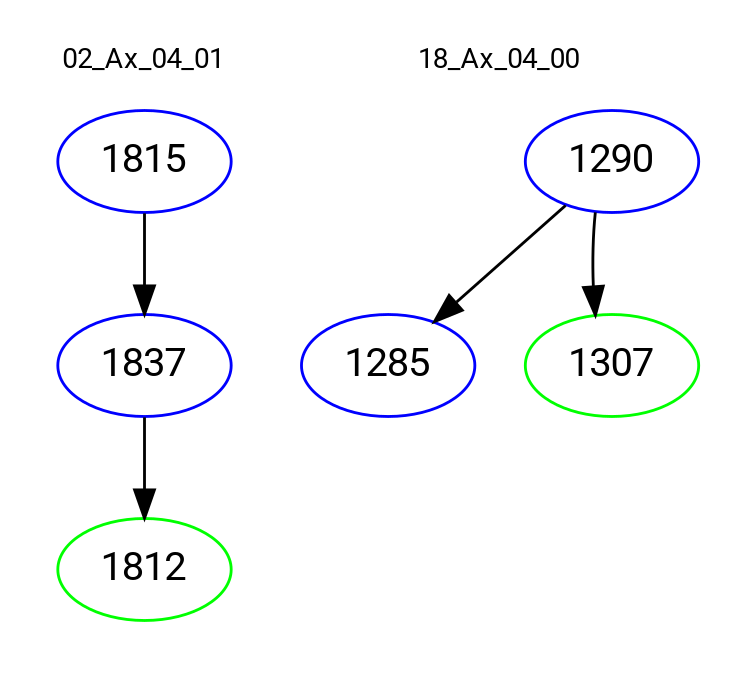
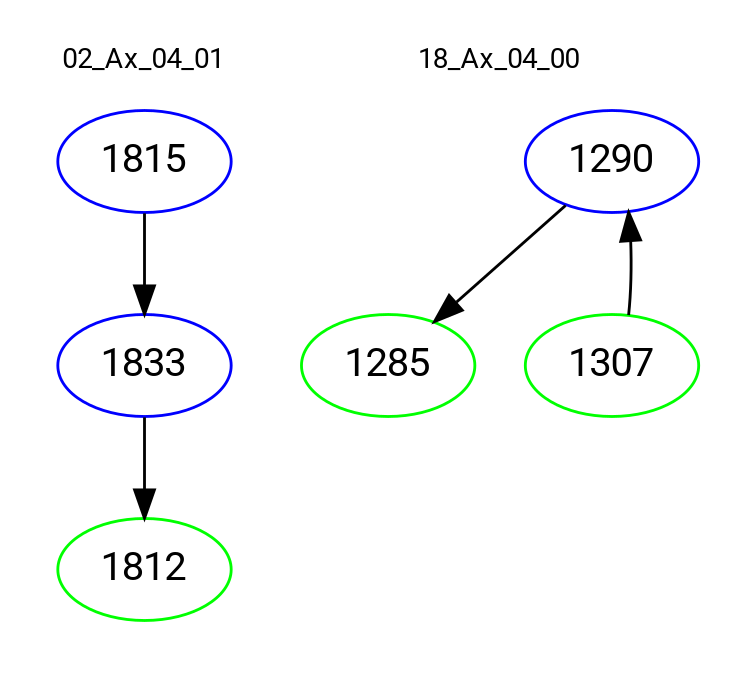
(593, 249) -> (631, 278)
(144, 366) -> (144, 366)
(388, 366) -> (388, 366)
